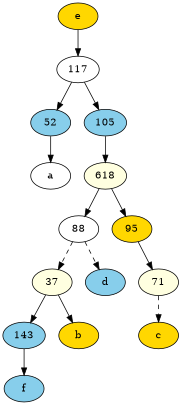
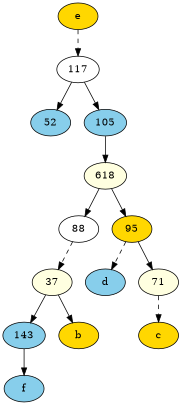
(78, 39) -> (78, 39)
(51, 176) -> none
(90, 252) -> (120, 252)
